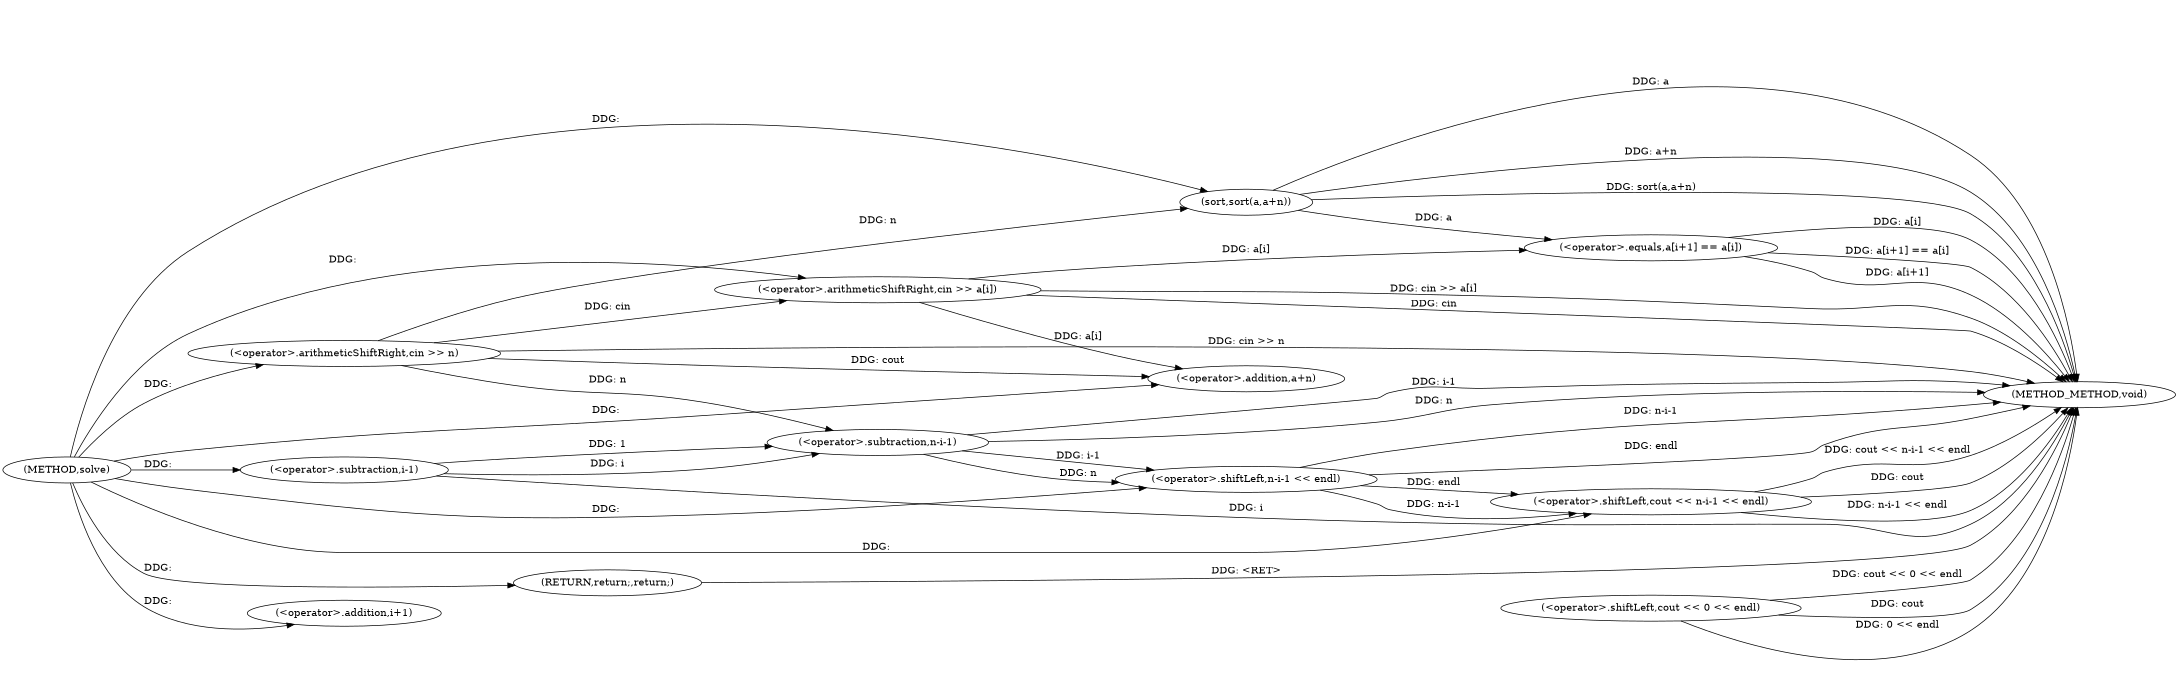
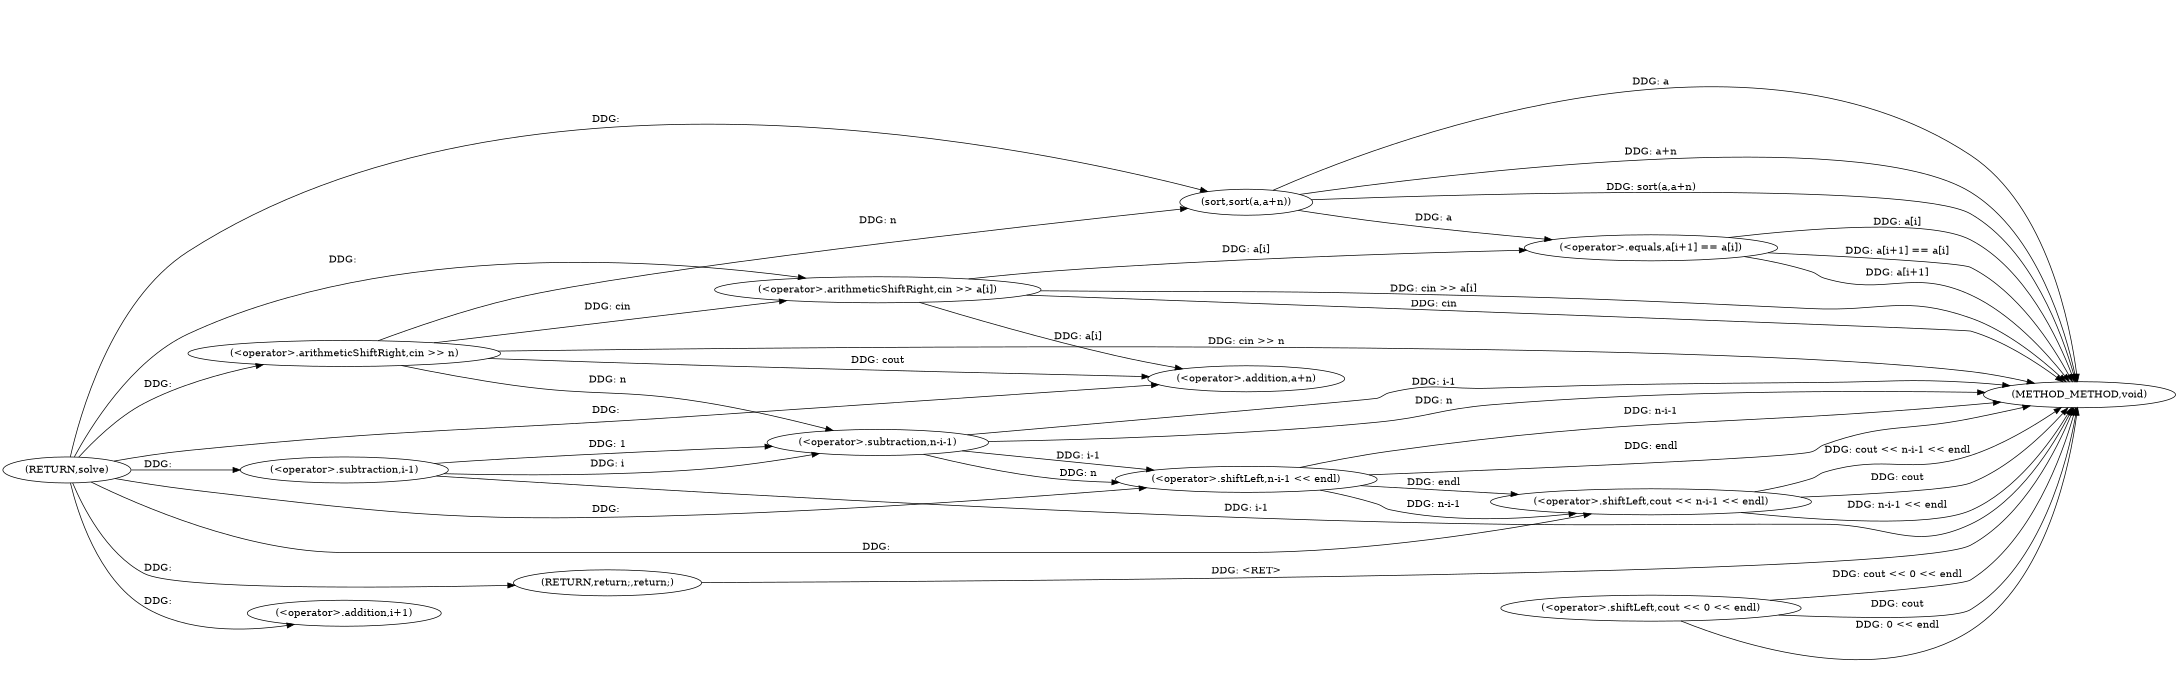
(67, 470) -> (67, 470)
(1246, 508) -> (1246, 508)
